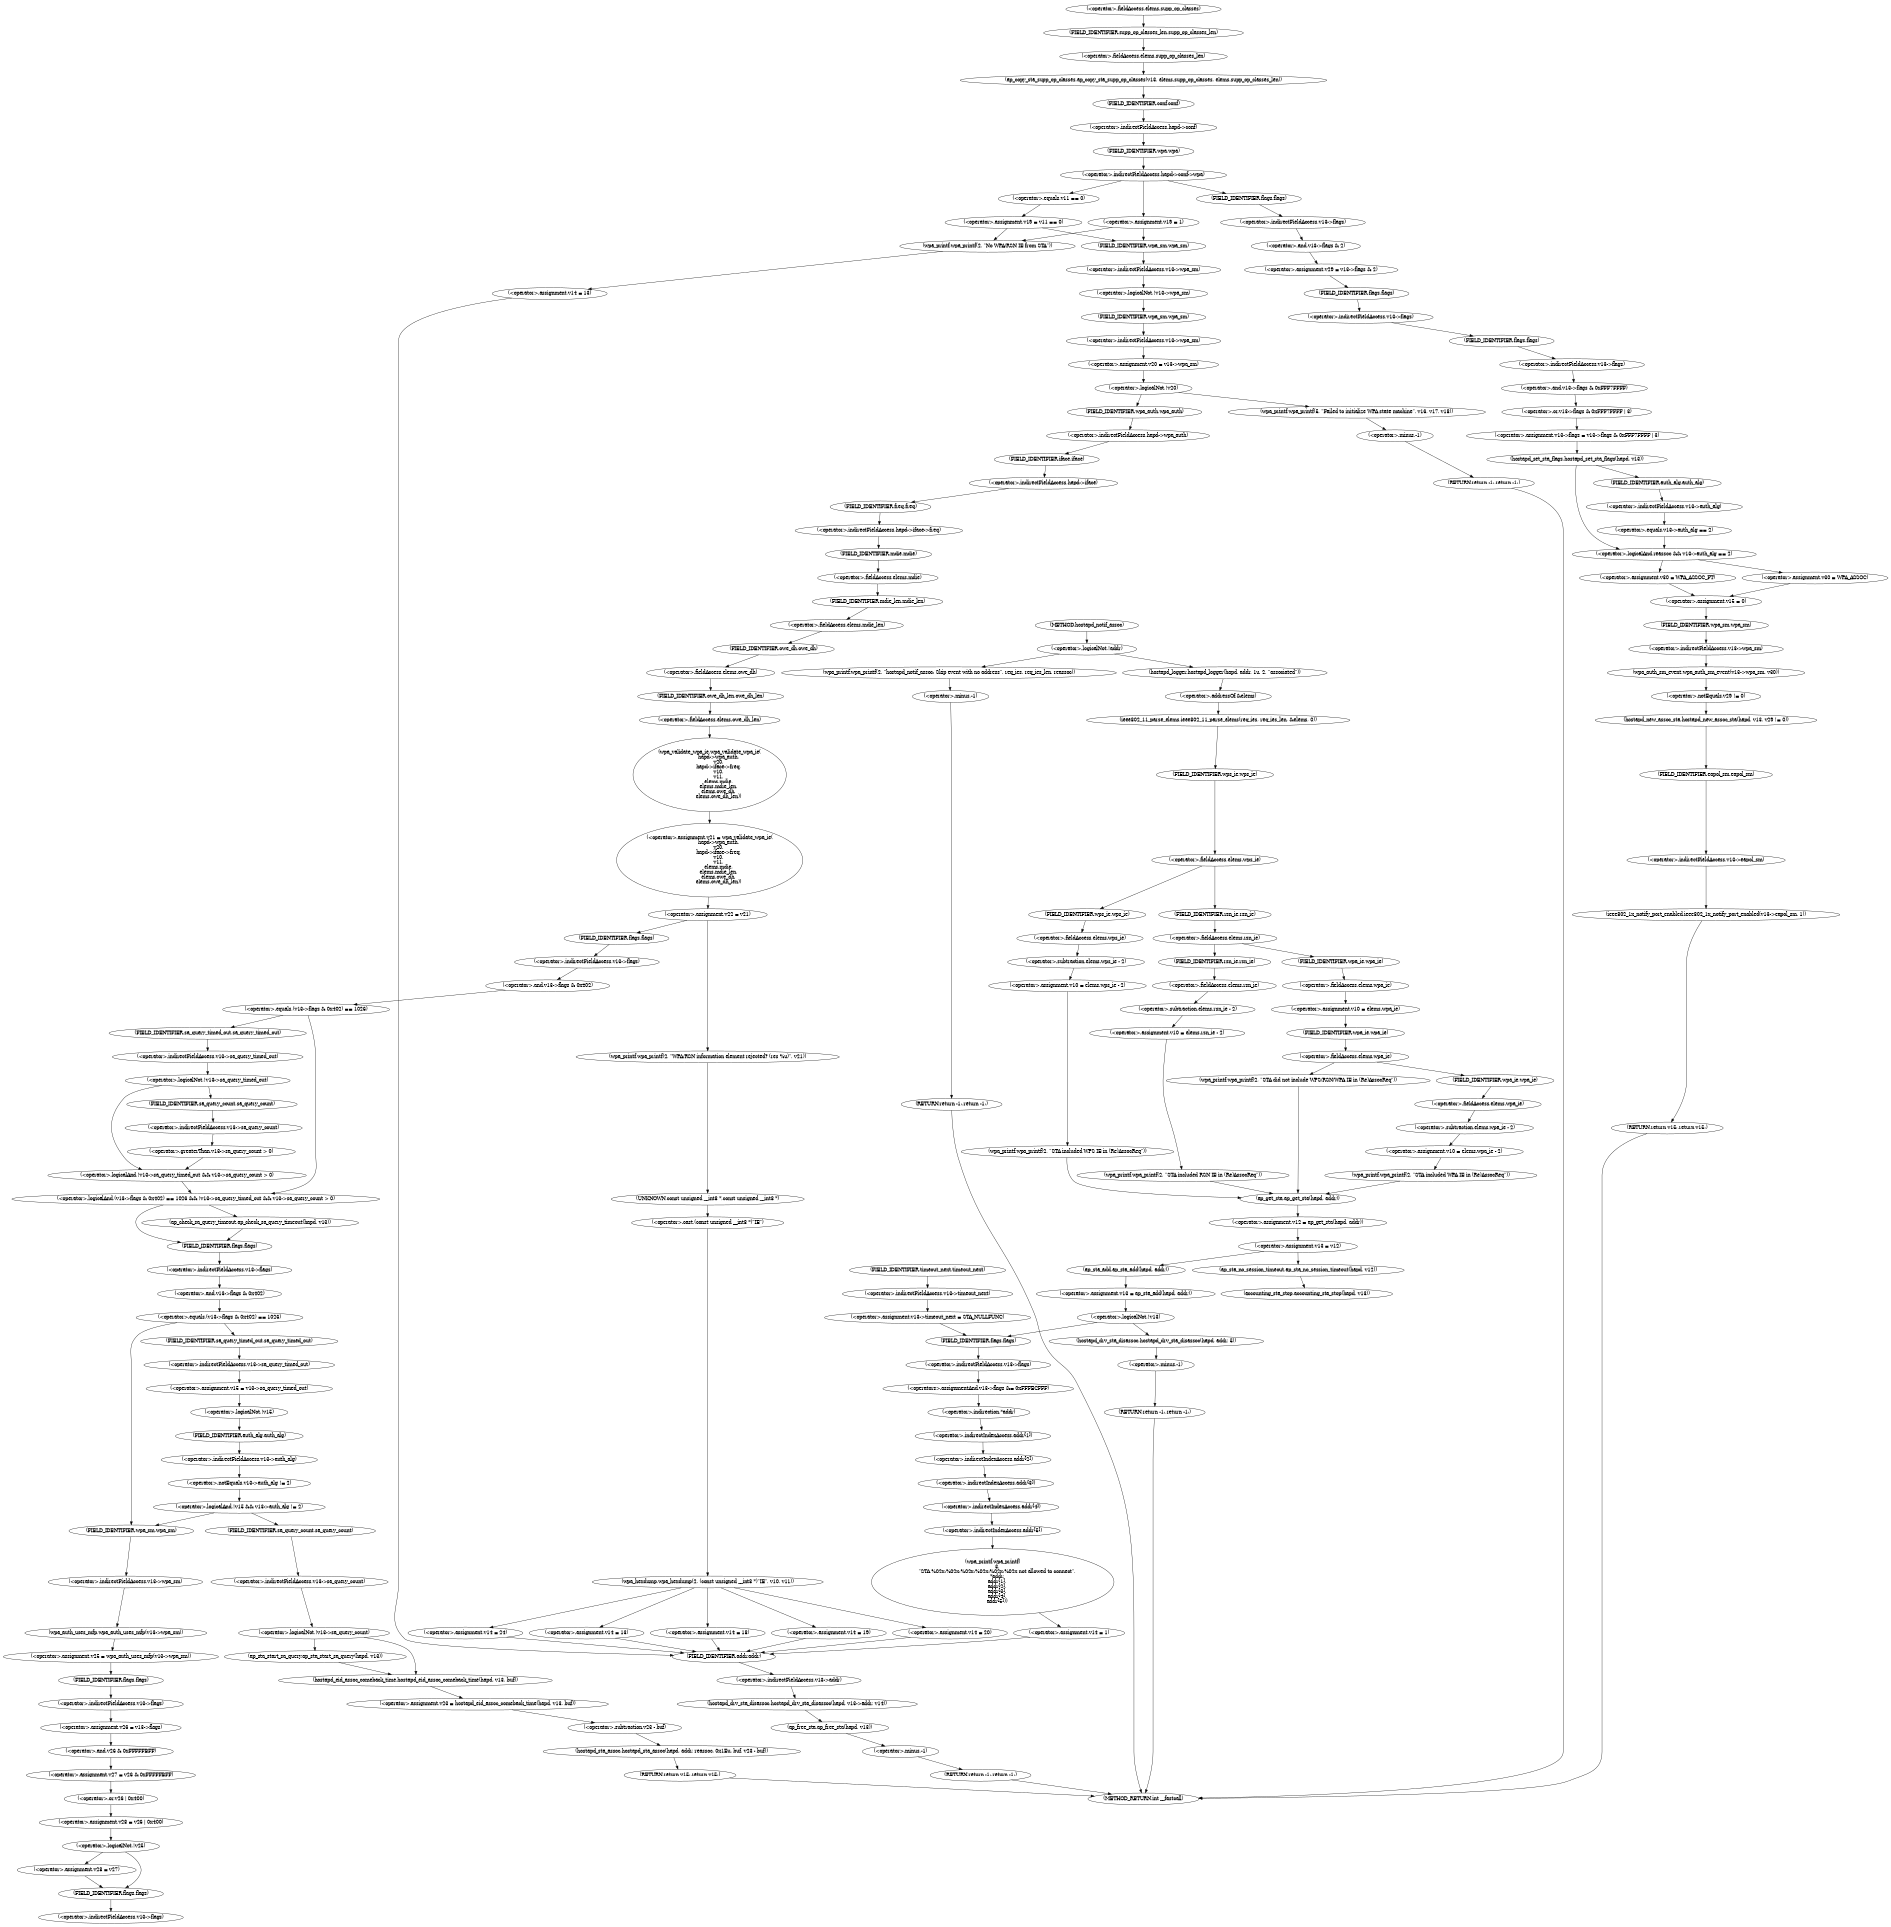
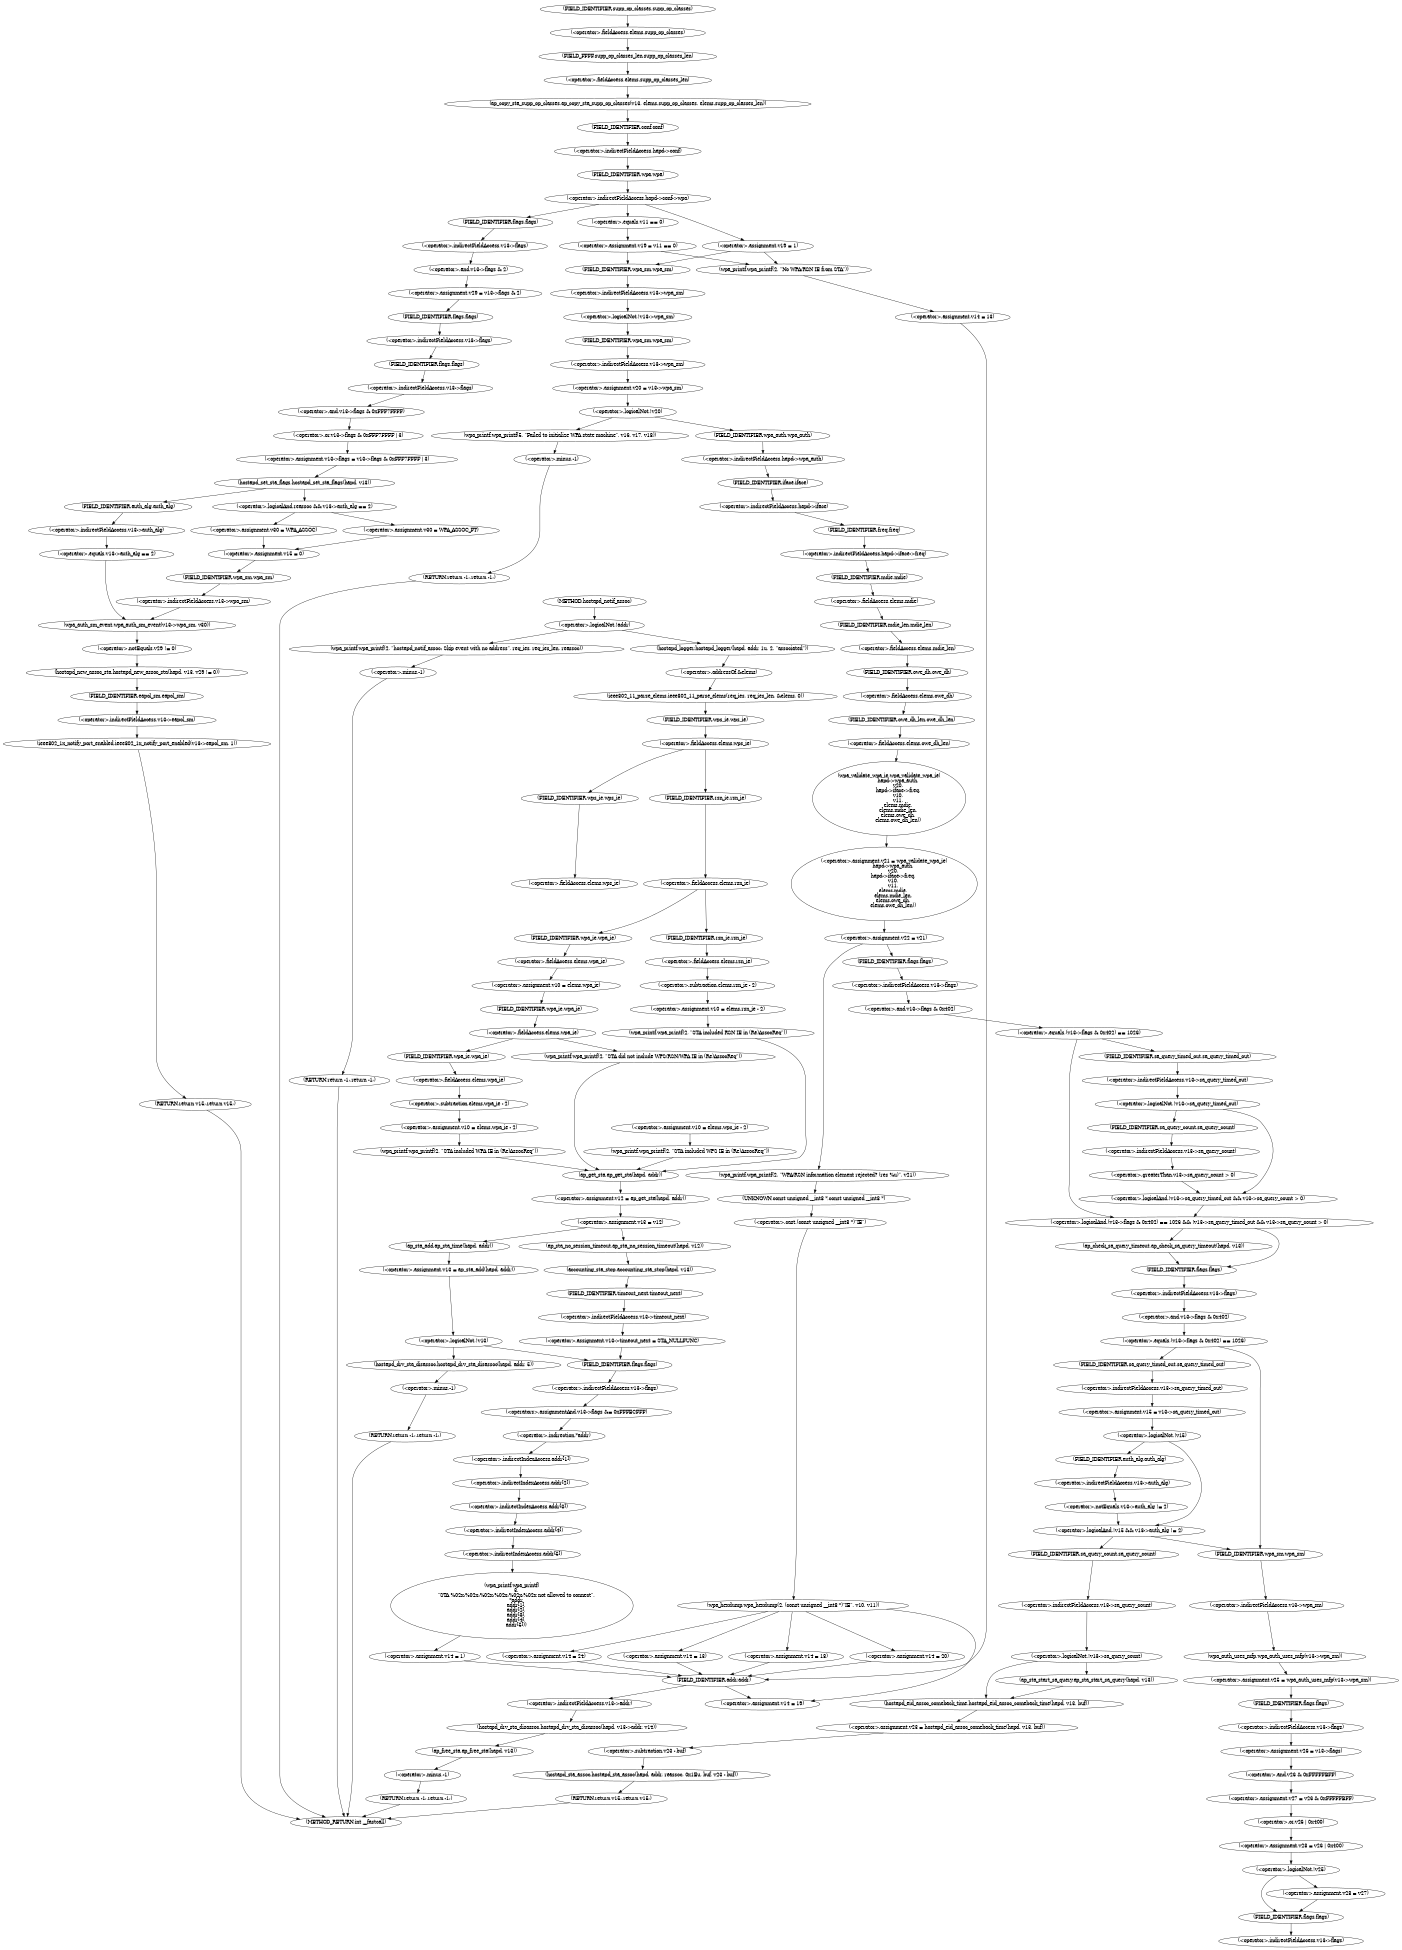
none -> (628, 9)
(1143, 33) -> (628, 57)
(1664, 541) -> (107, 591)
(1076, 962) -> none
(1126, 1270) -> (449, 1247)
none -> (628, 1280)
none -> (1201, 1489)
(778, 1645) -> (737, 1692)
